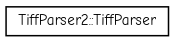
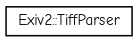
(87, 21) -> (69, 21)
